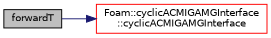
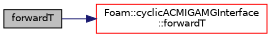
(182, 19) -> (182, 19)
